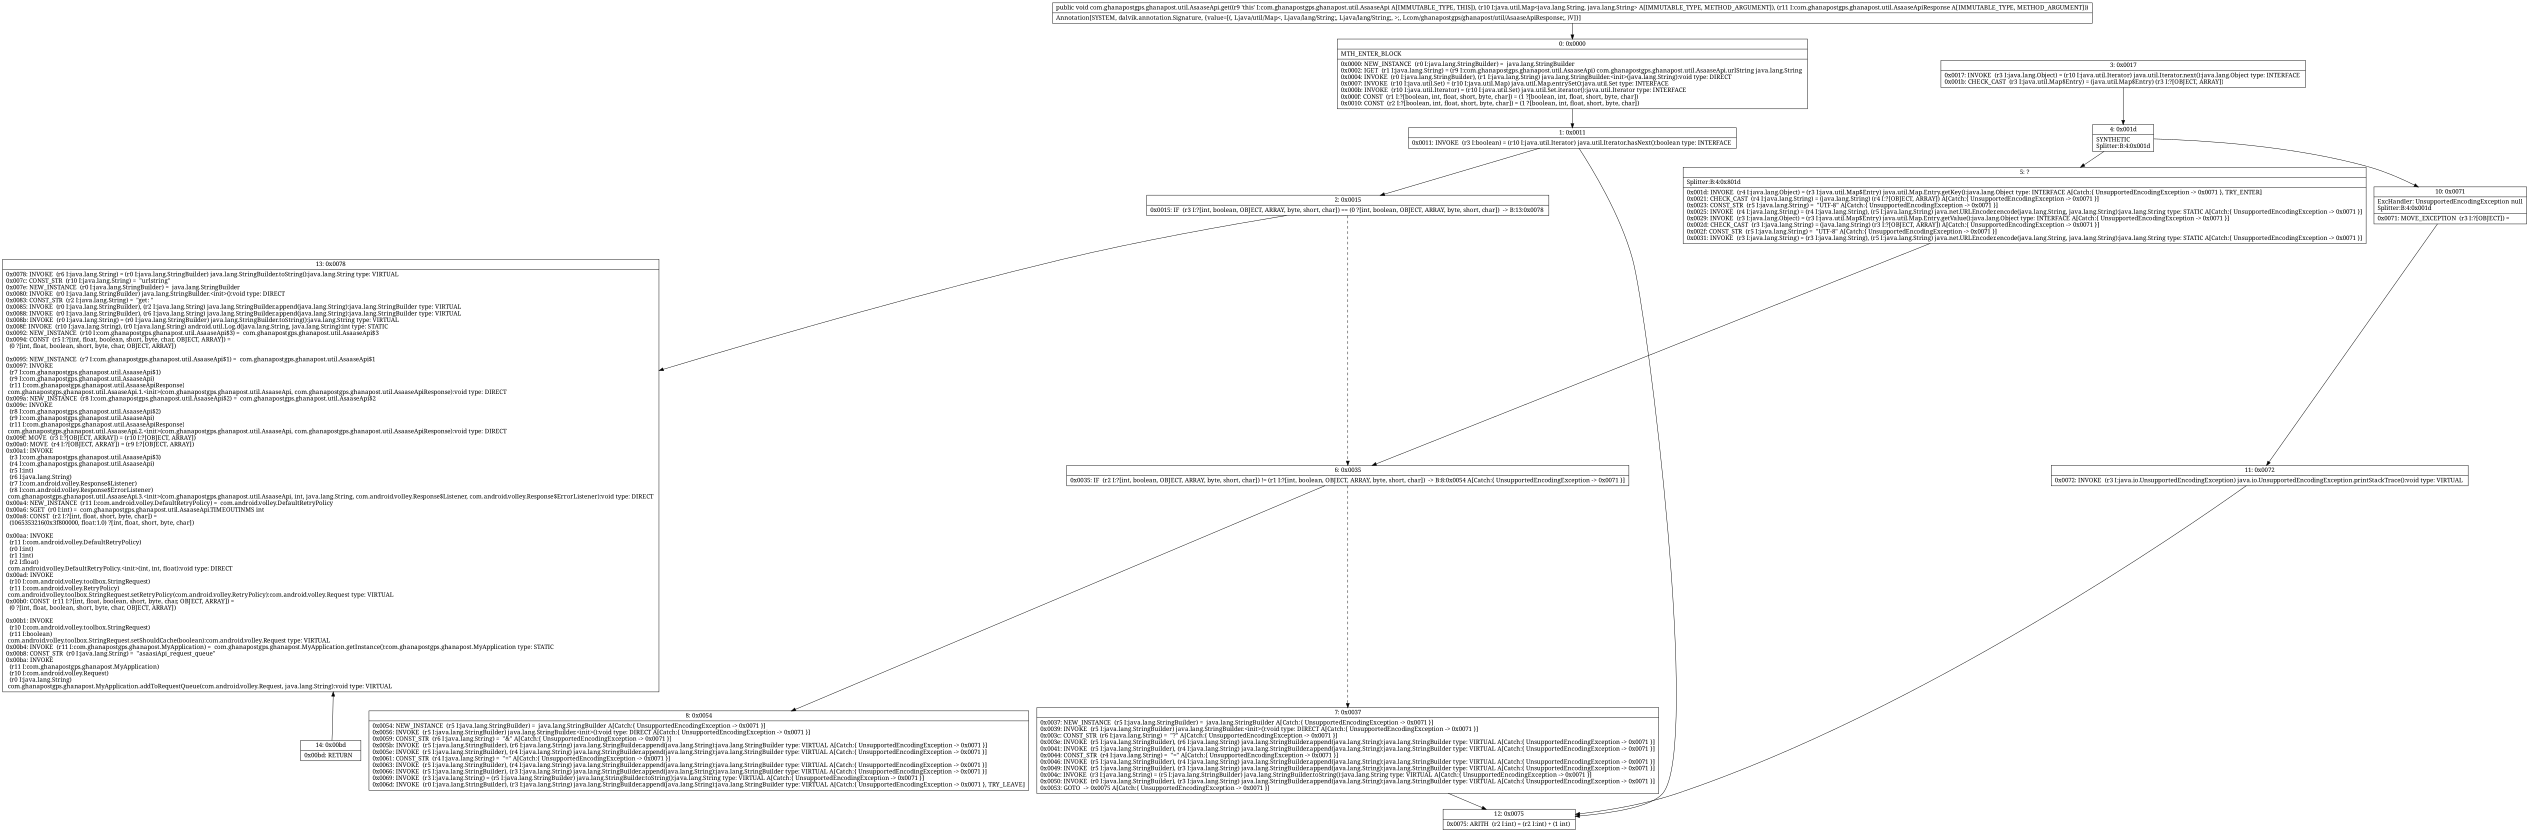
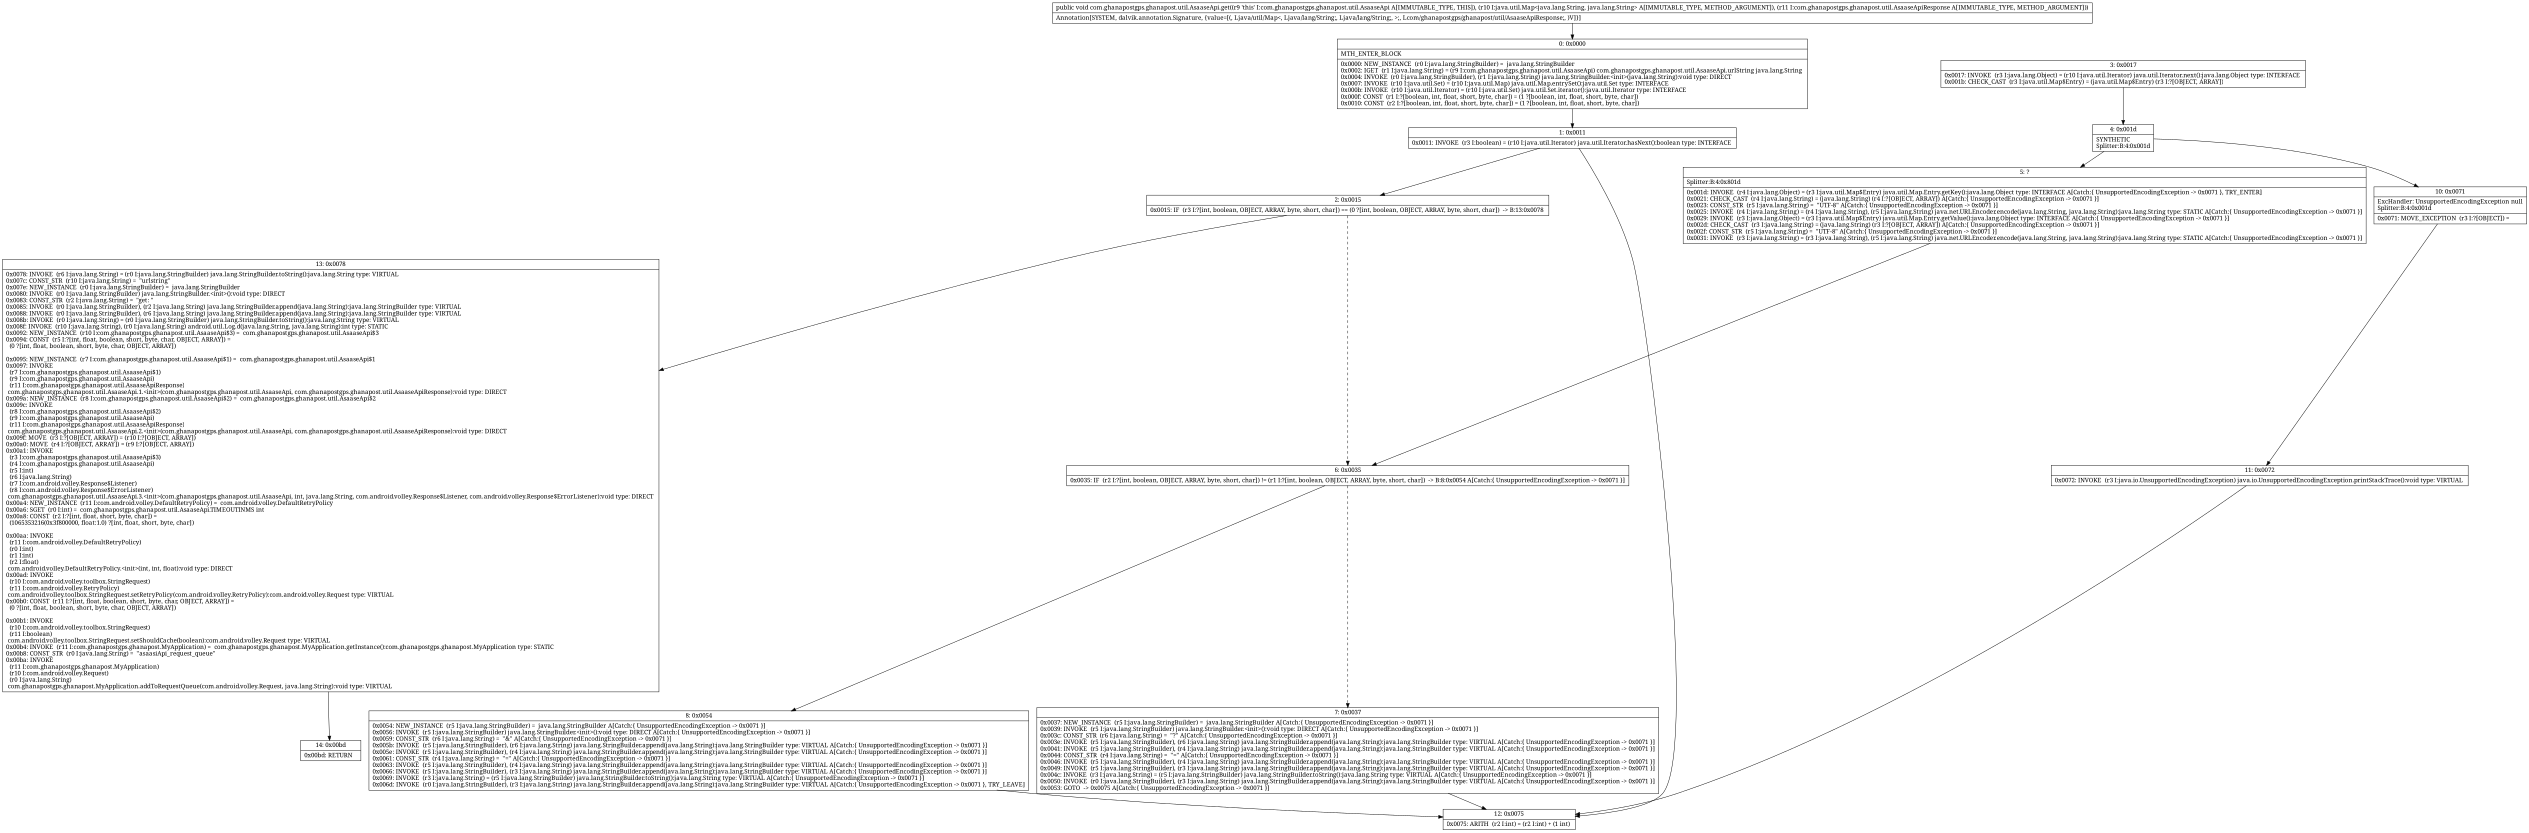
(333, 718) -> (329, 714)
none -> (1217, 807)
